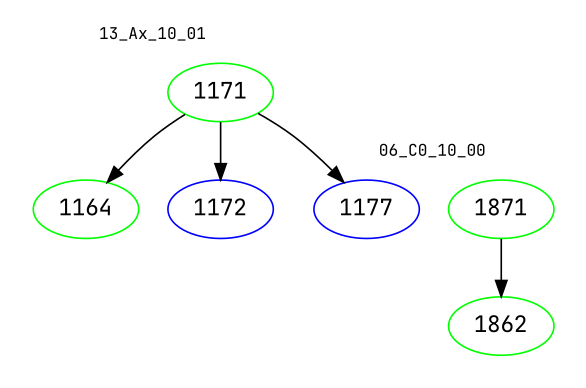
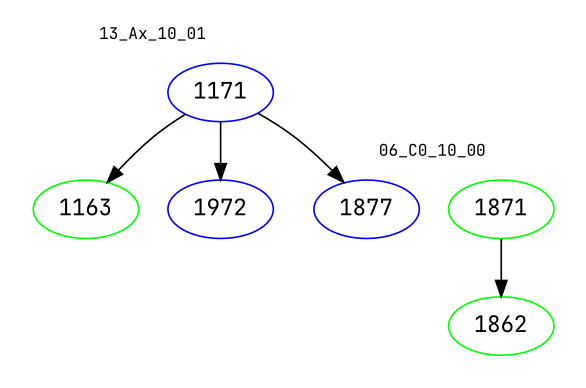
(221, 92) -> (221, 92)
(86, 209) -> (86, 209)
(221, 209) -> (221, 209)
(367, 209) -> (367, 209)
